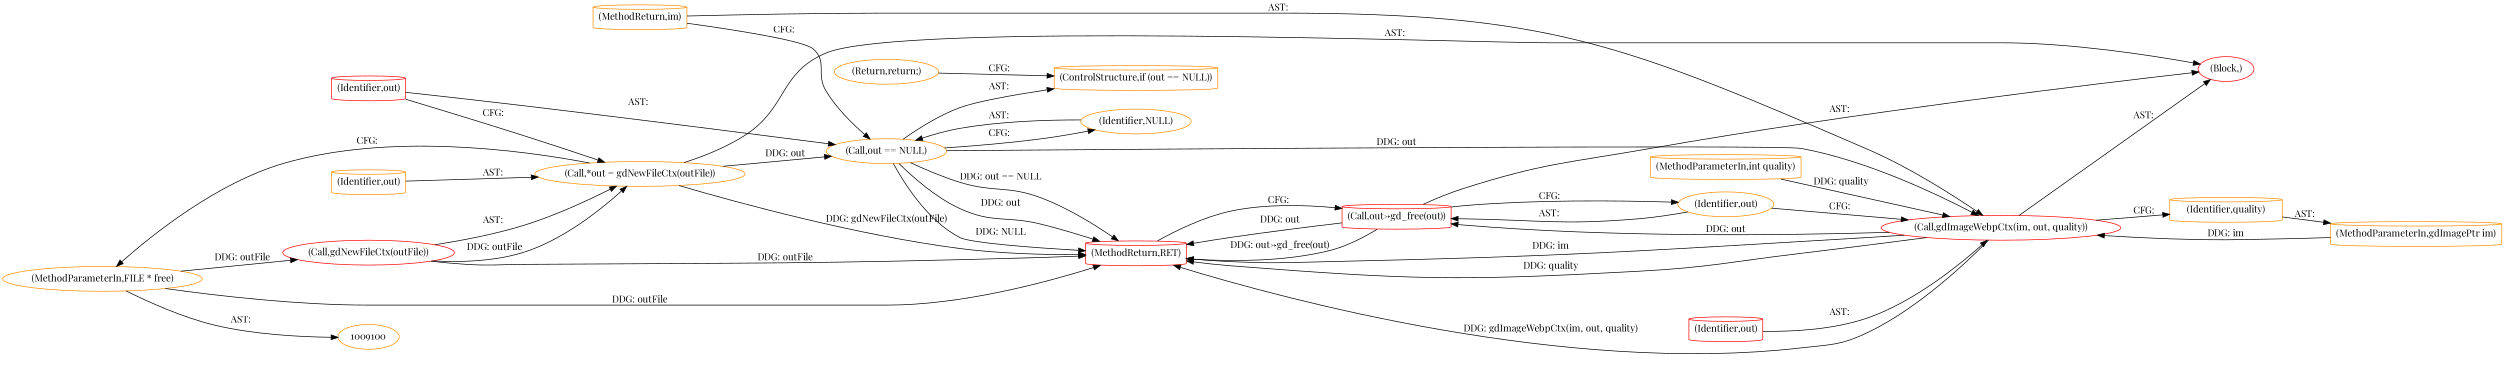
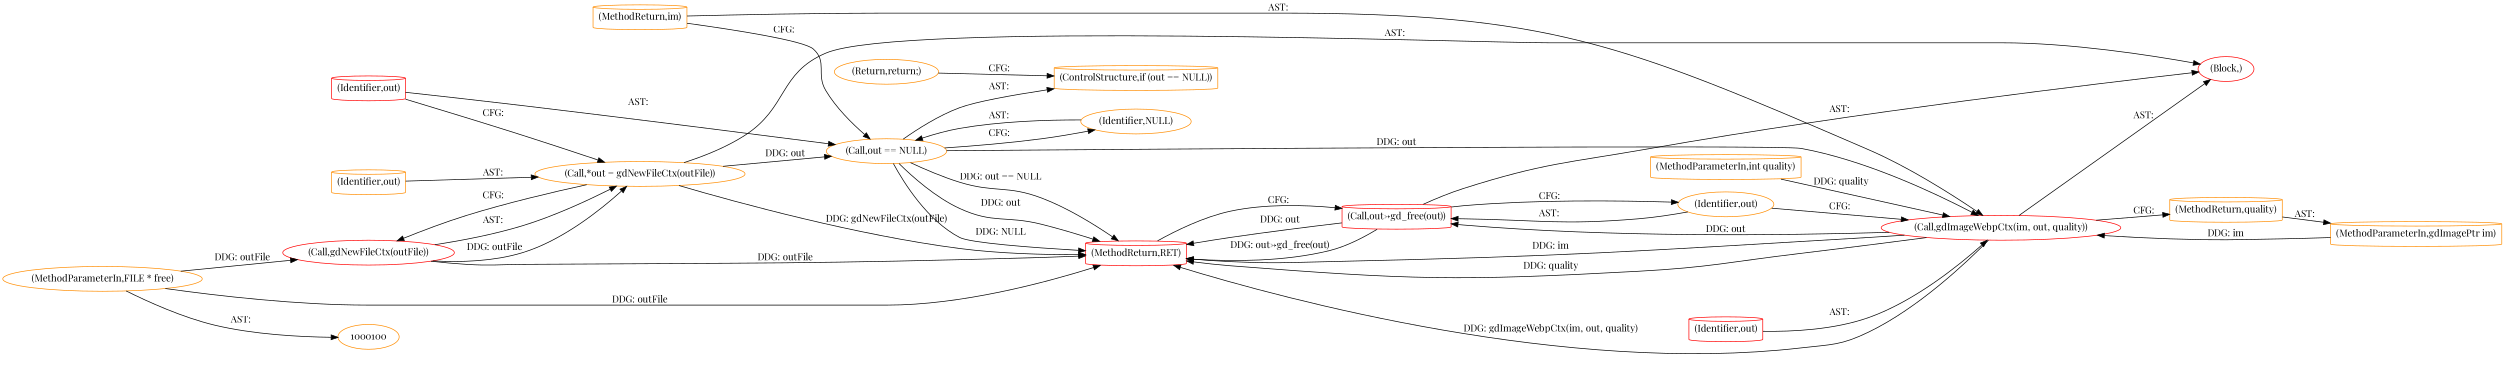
(341, 152) -> (494, 207)
(2226, 210) -> (2226, 210)
(369, 337) -> (369, 337)
